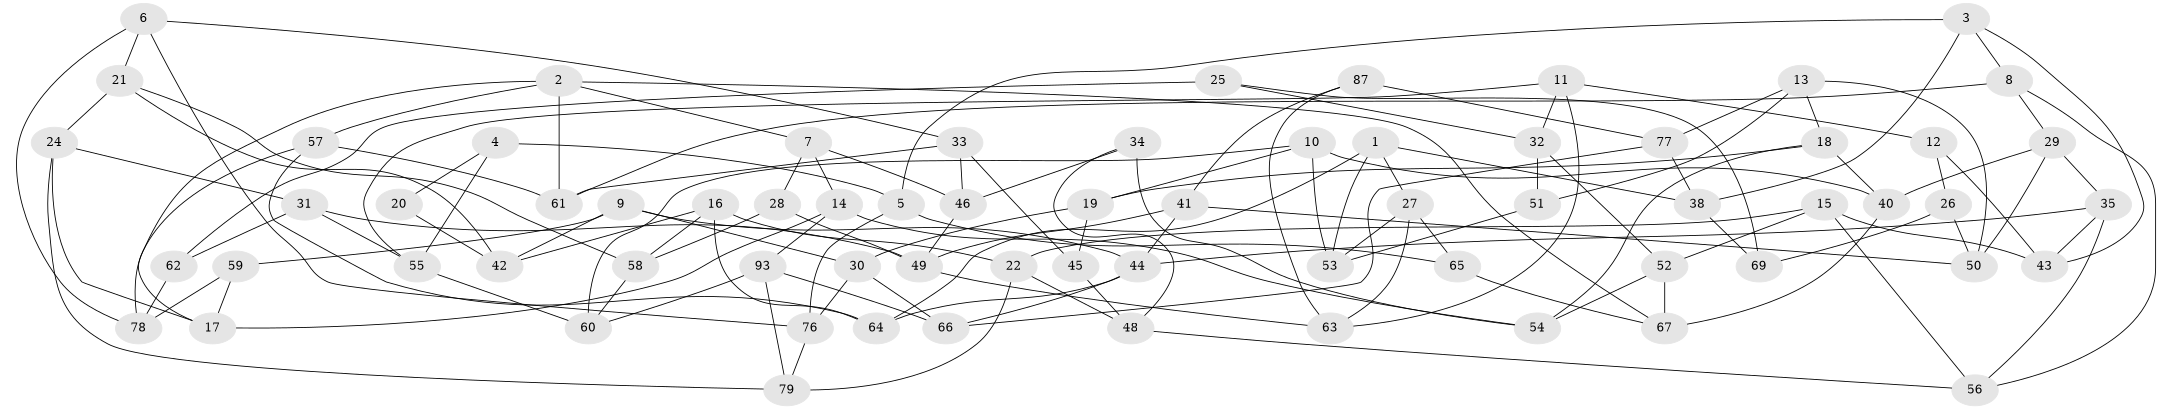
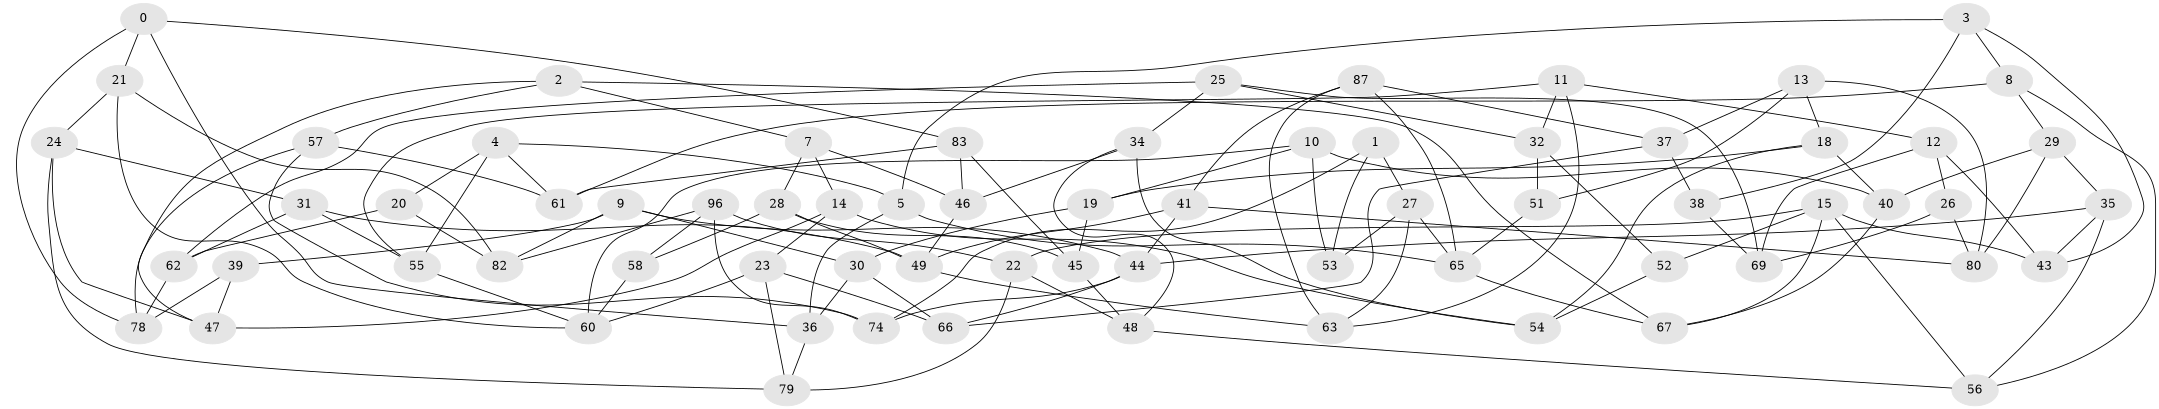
(144, 19) -> (144, 19)
none -> (1178, 112)
(559, 138) -> (527, 174)
(960, 143) -> (960, 143)
(1665, 143) -> (1665, 143)
none -> (1429, 160)
(364, 175) -> (288, 270)
none -> (1829, 176)
(1592, 184) -> none
(716, 205) -> (716, 205)
(1442, 233) -> (1499, 235)
none -> (270, 235)
none -> (907, 235)
(236, 267) -> (236, 267)
(500, 267) -> (500, 267)
(763, 267) -> (763, 267)
(1974, 267) -> (1974, 267)
(1665, 298) -> (1773, 295)
(213, 328) -> (213, 328)
(810, 328) -> (810, 328)
(876, 328) -> (876, 328)
